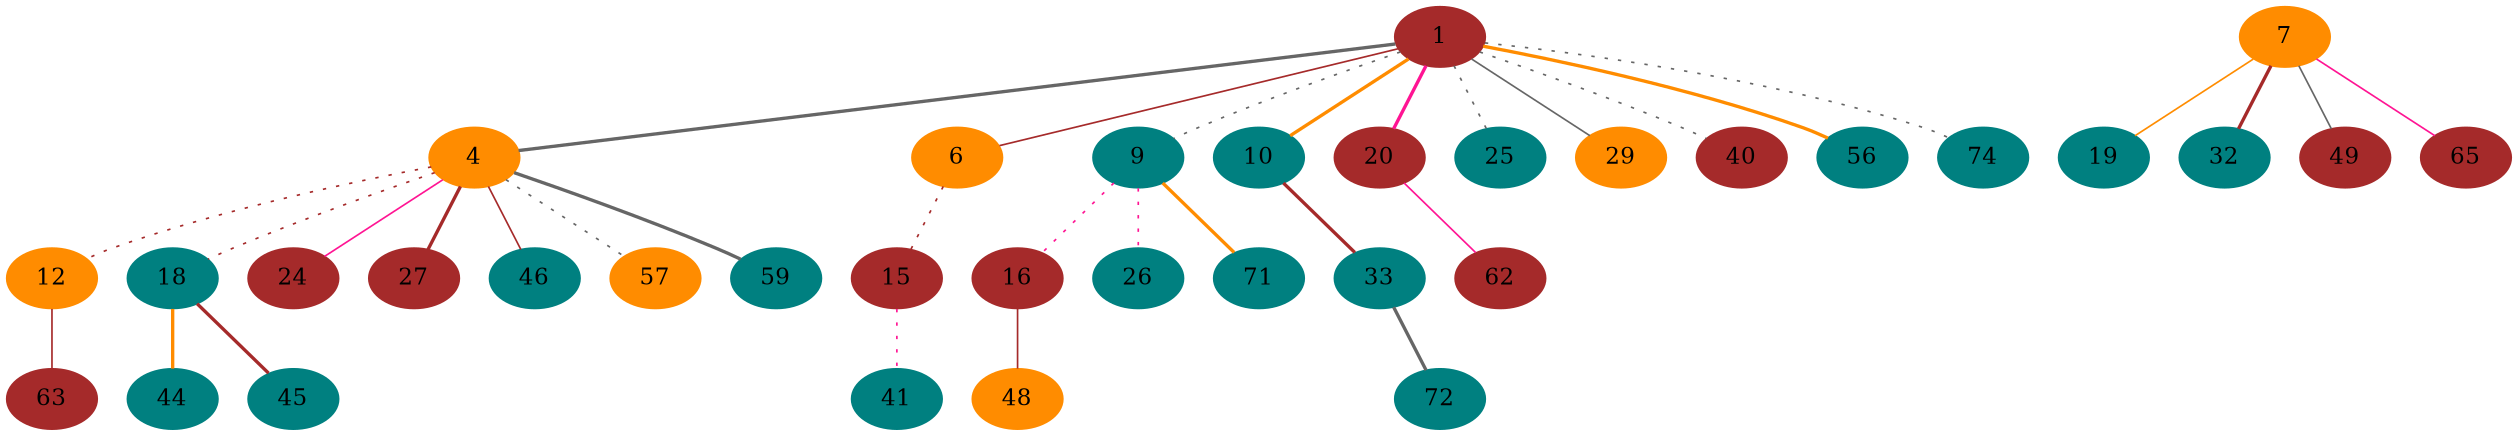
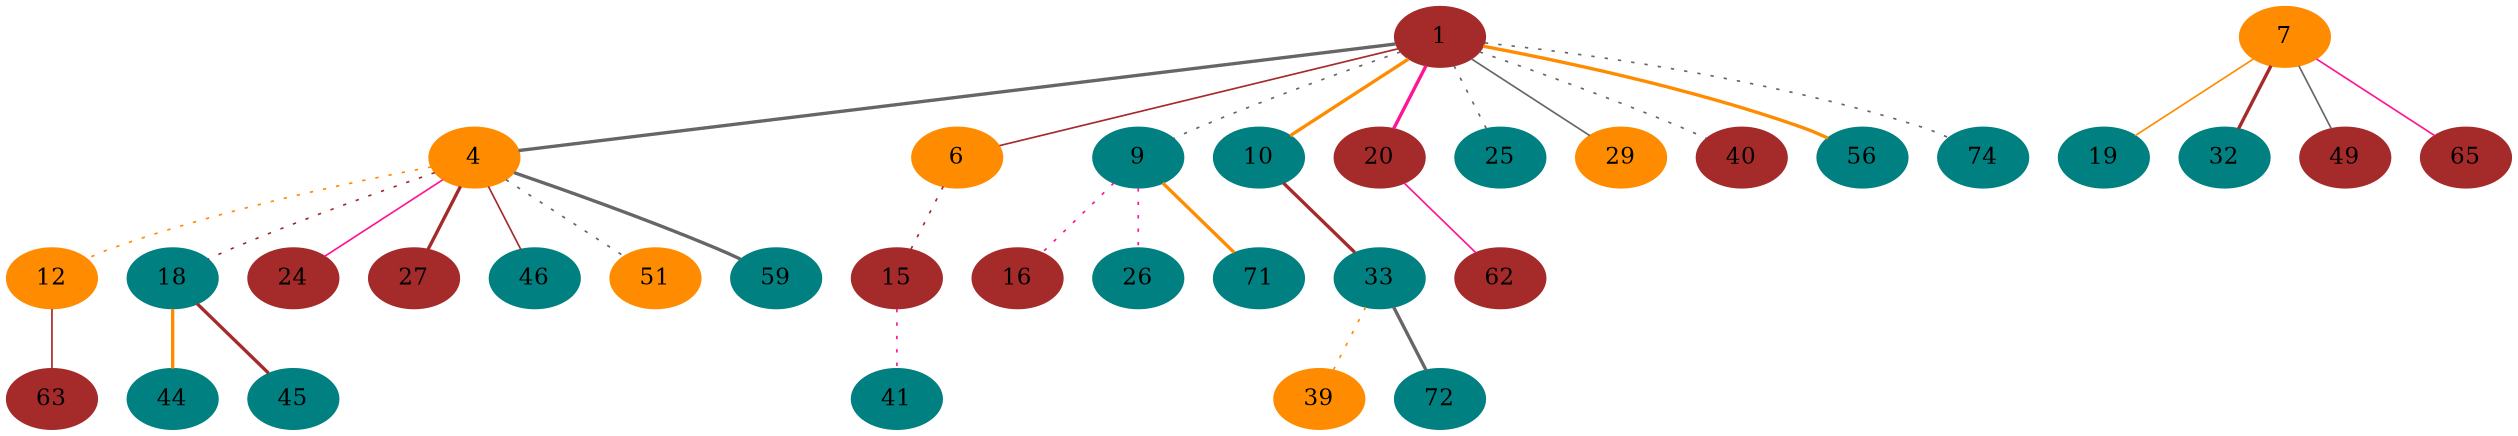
(257, 205) -> (257, 205)
(655, 278) -> (655, 278)
(1018, 399) -> none
none -> (1319, 399)
